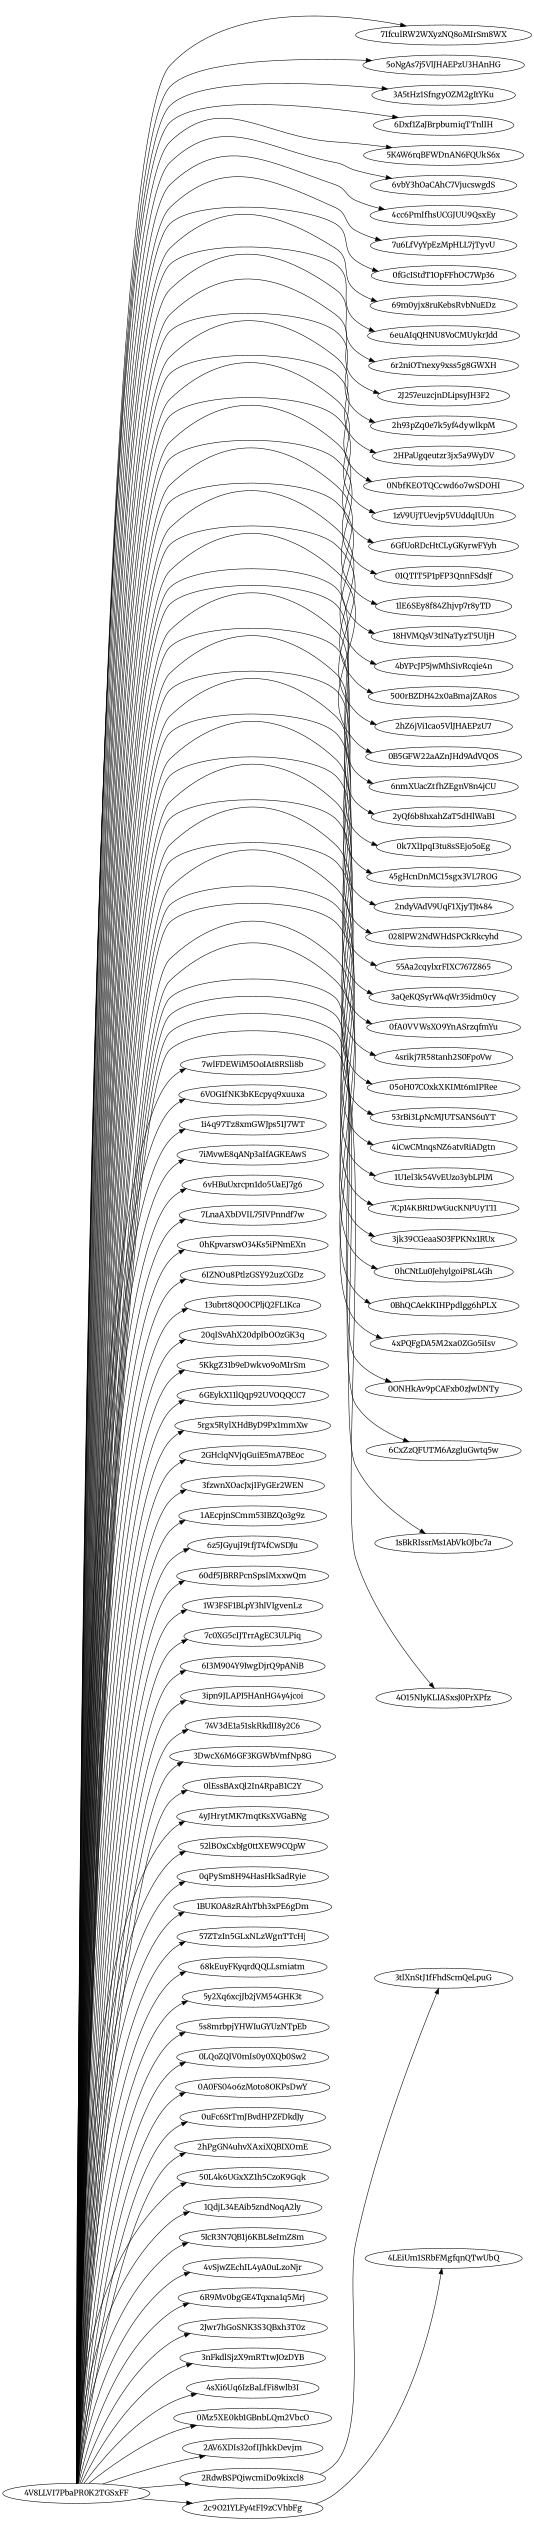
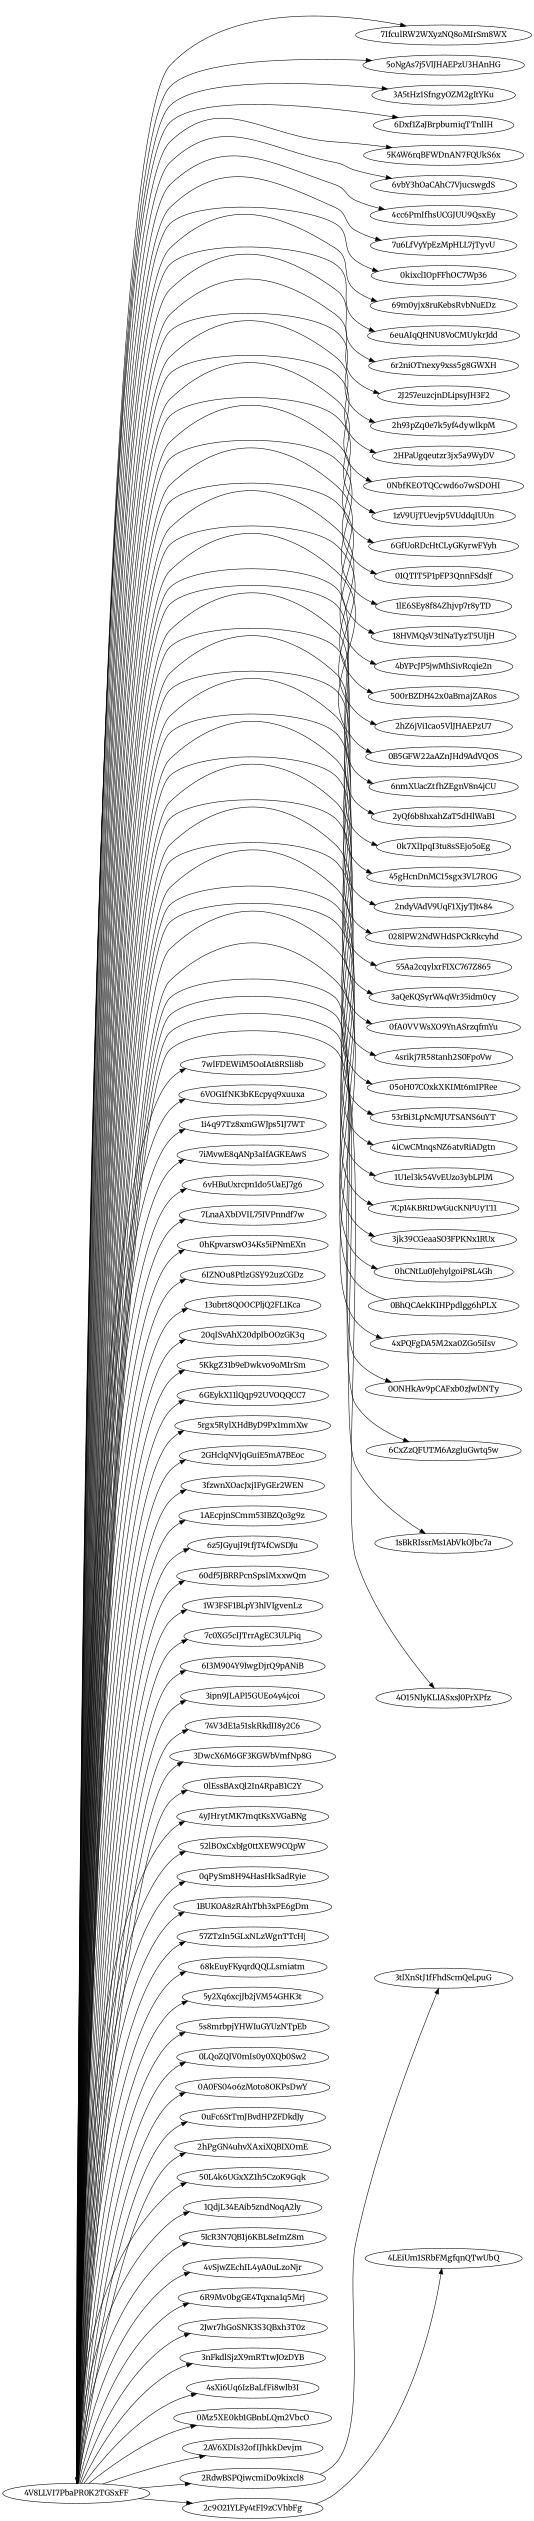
(444, 155) -> (444, 155)
(444, 276) -> (444, 276)
(444, 667) -> (444, 667)
(149, 1037) -> (152, 1013)
(253, 1696) -> (253, 1696)
